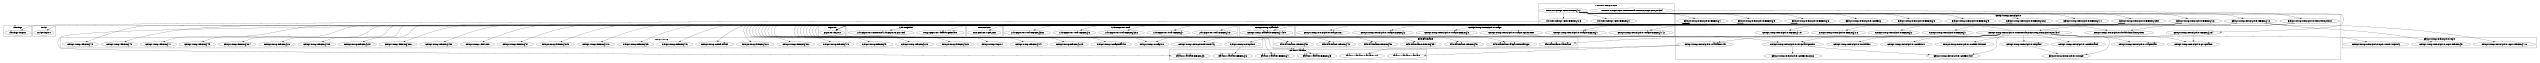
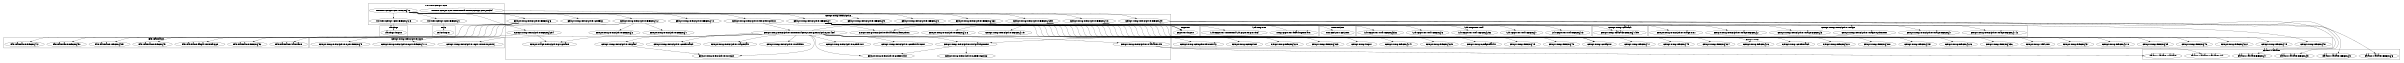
(555, 44) -> none
(2193, 44) -> (549, 44)
(1238, 50) -> (1775, 22)
